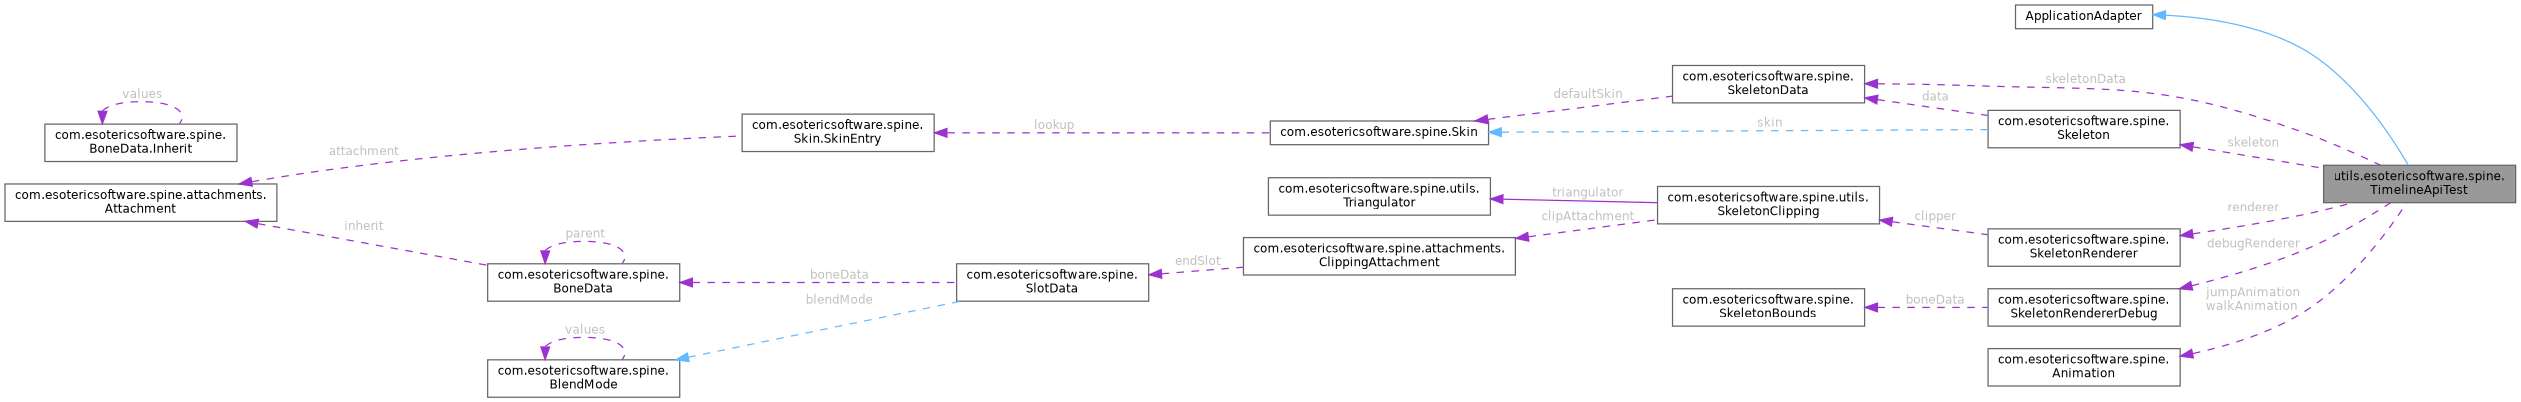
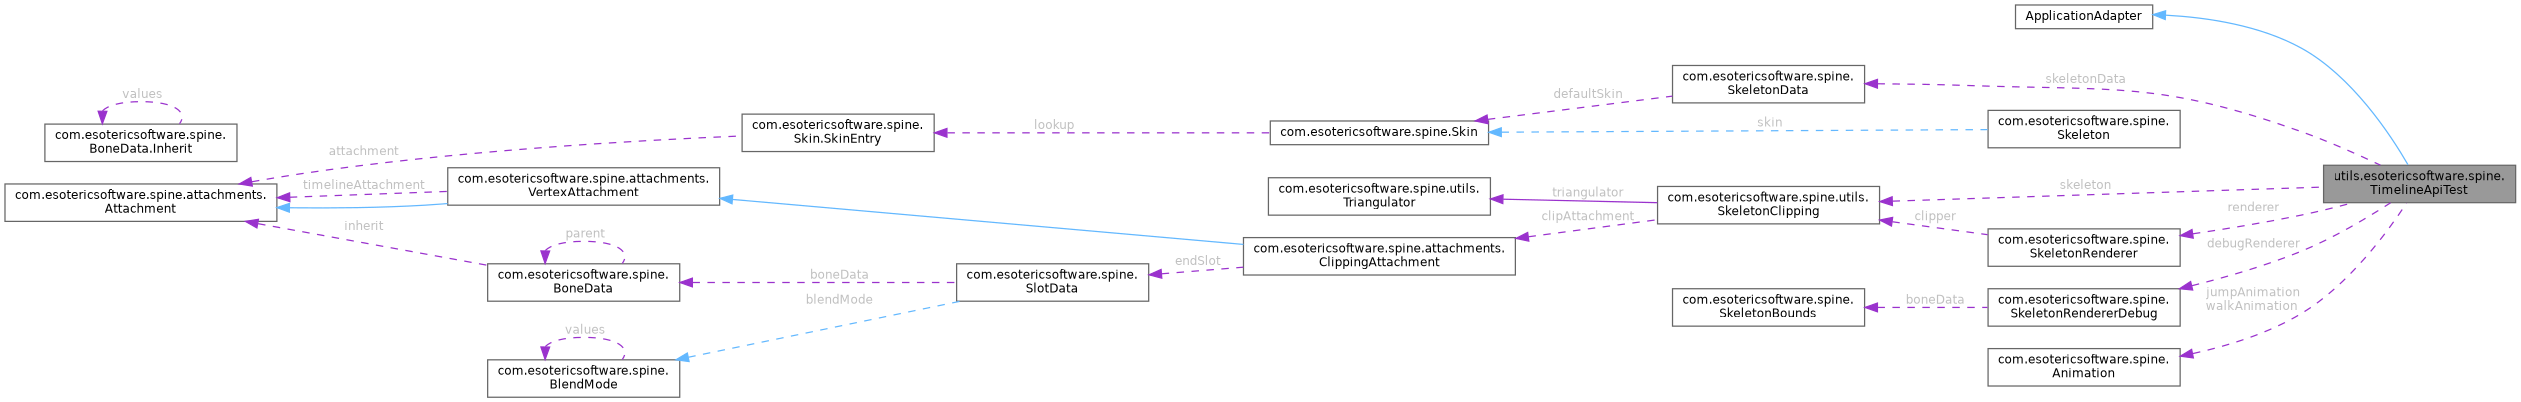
(1933, 108) -> none
(2258, 158) -> (2108, 194)
none -> (584, 186)
